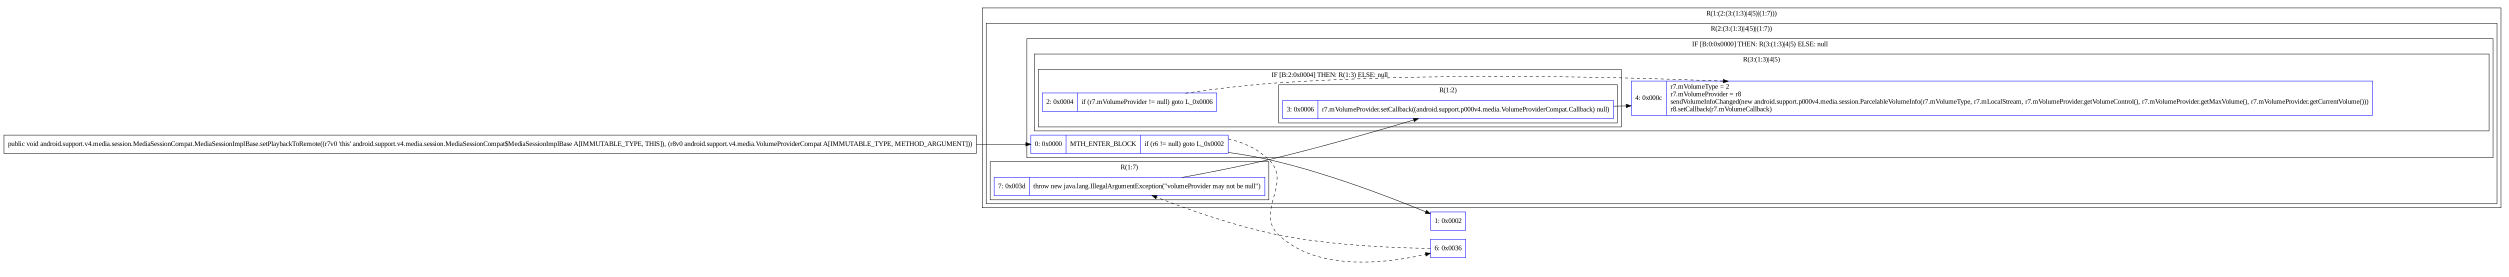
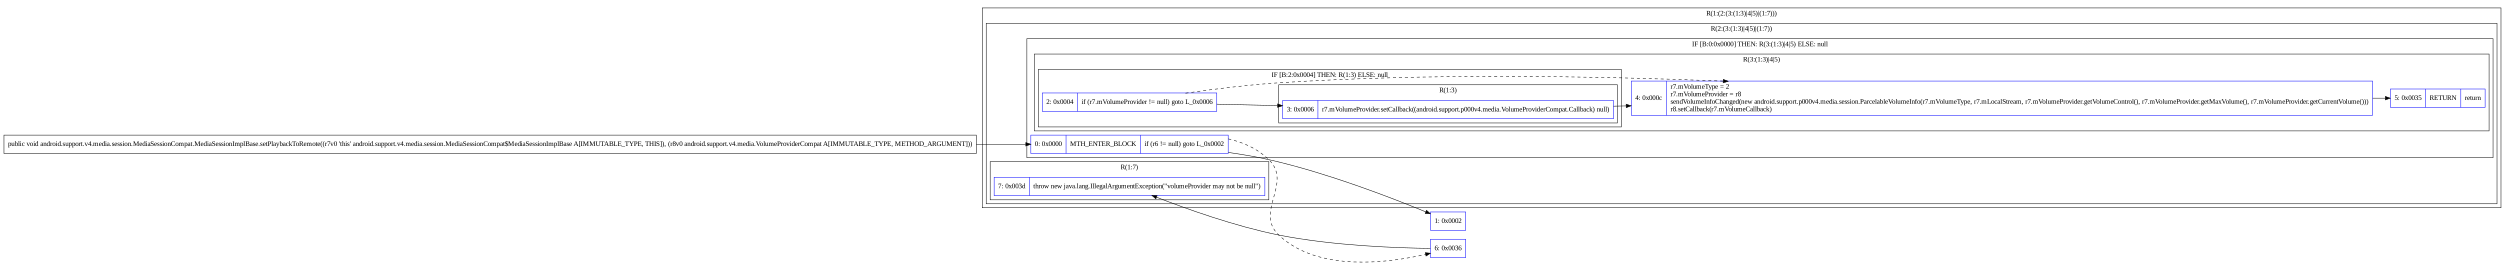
(1448, 90) -> (1448, 90)
none -> (2438, 98)
(1299, 152) -> (1247, 105)
(1291, 237) -> (1291, 237)
